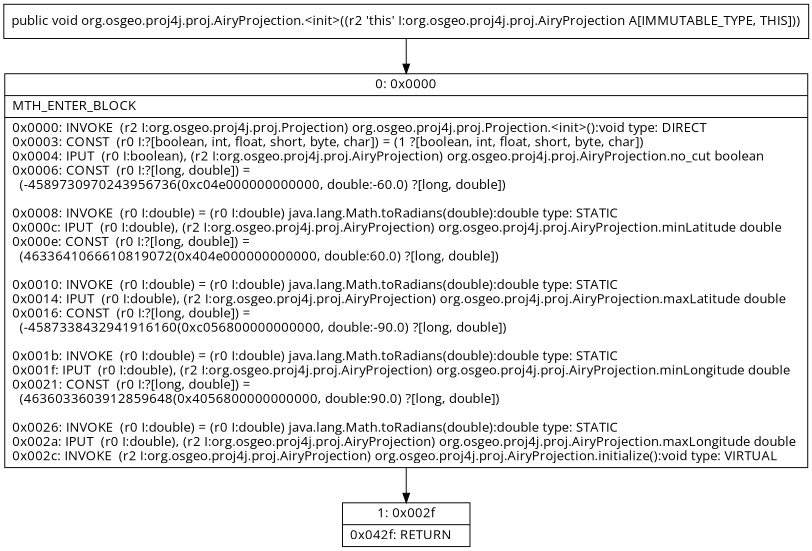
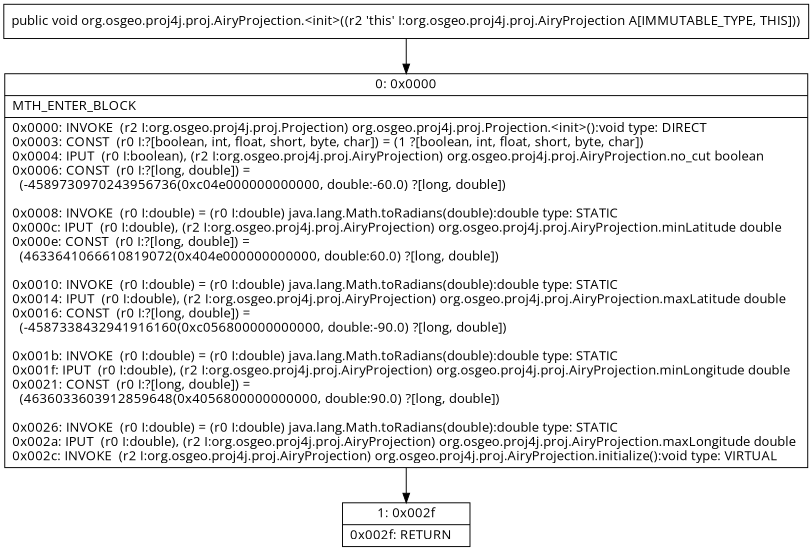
(406, 535) -> (406, 535)
